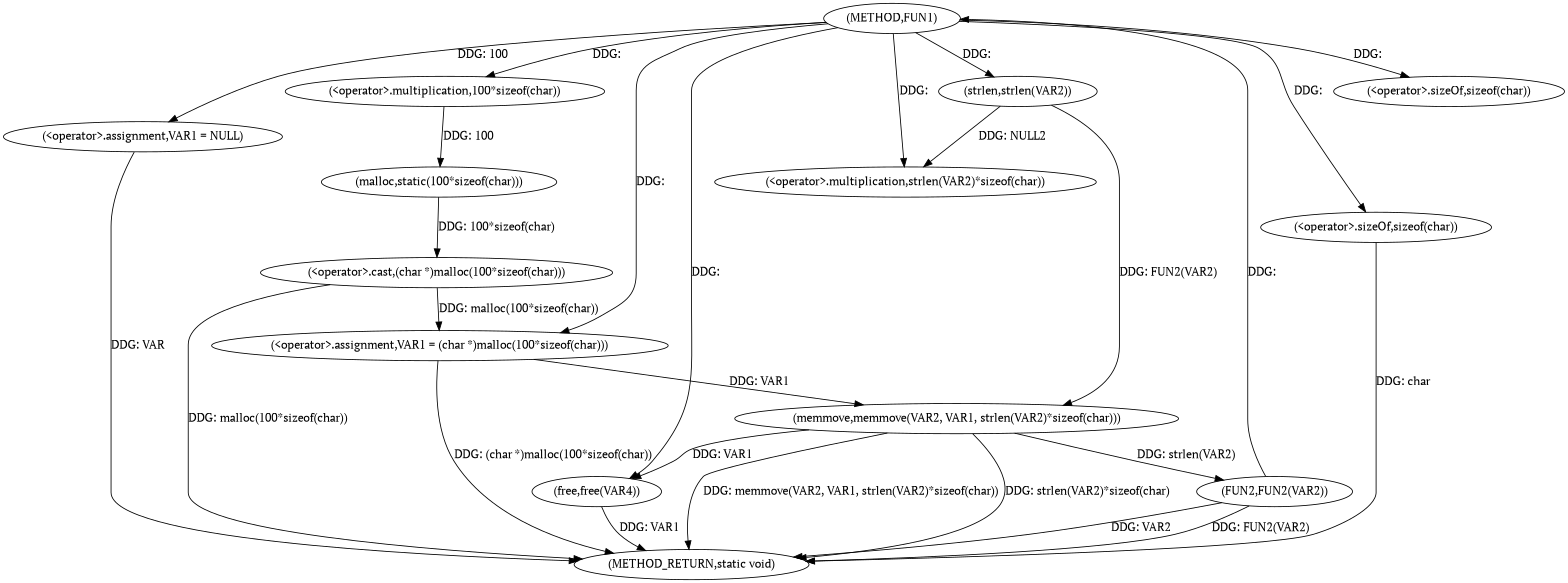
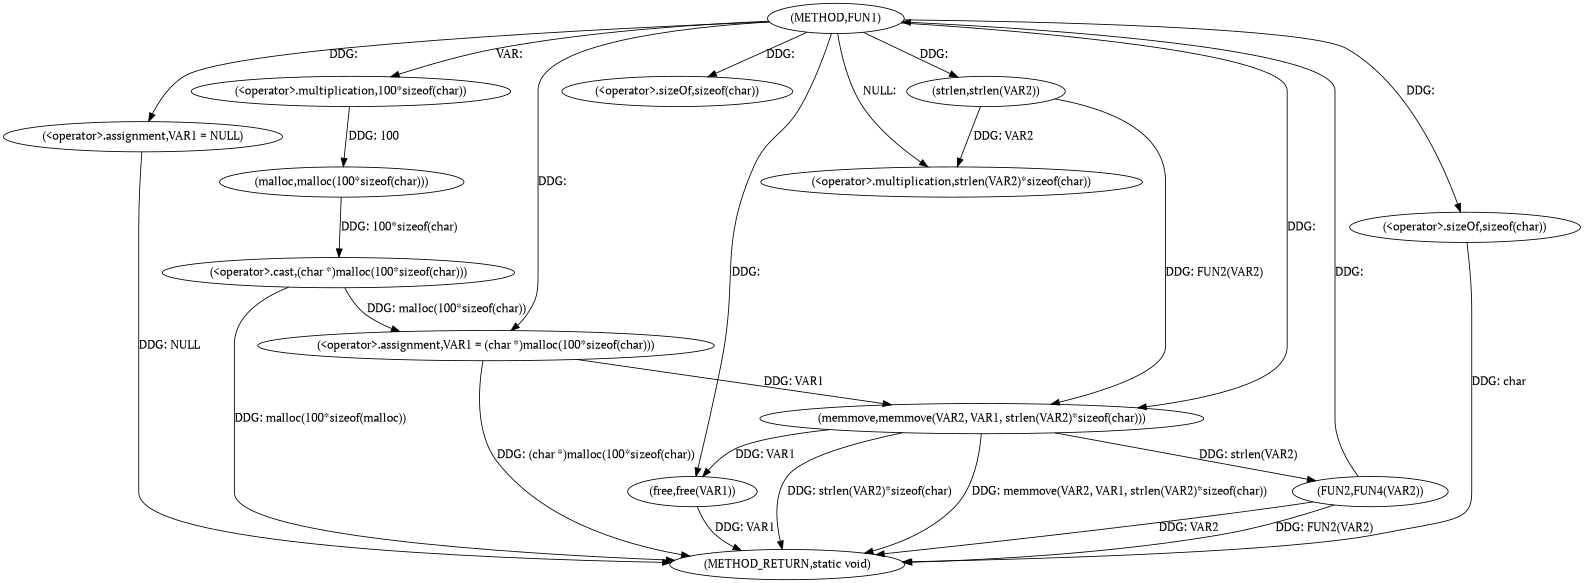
(483, 55) -> (345, 55)
(609, 55) -> (511, 55)
(916, 91) -> (881, 91)
none -> (1287, 100)
(1012, 137) -> (1004, 137)
(439, 182) -> (342, 182)
(138, 346) -> (169, 346)
(268, 419) -> (320, 419)
(597, 492) -> (692, 492)
(1275, 492) -> (1370, 492)
